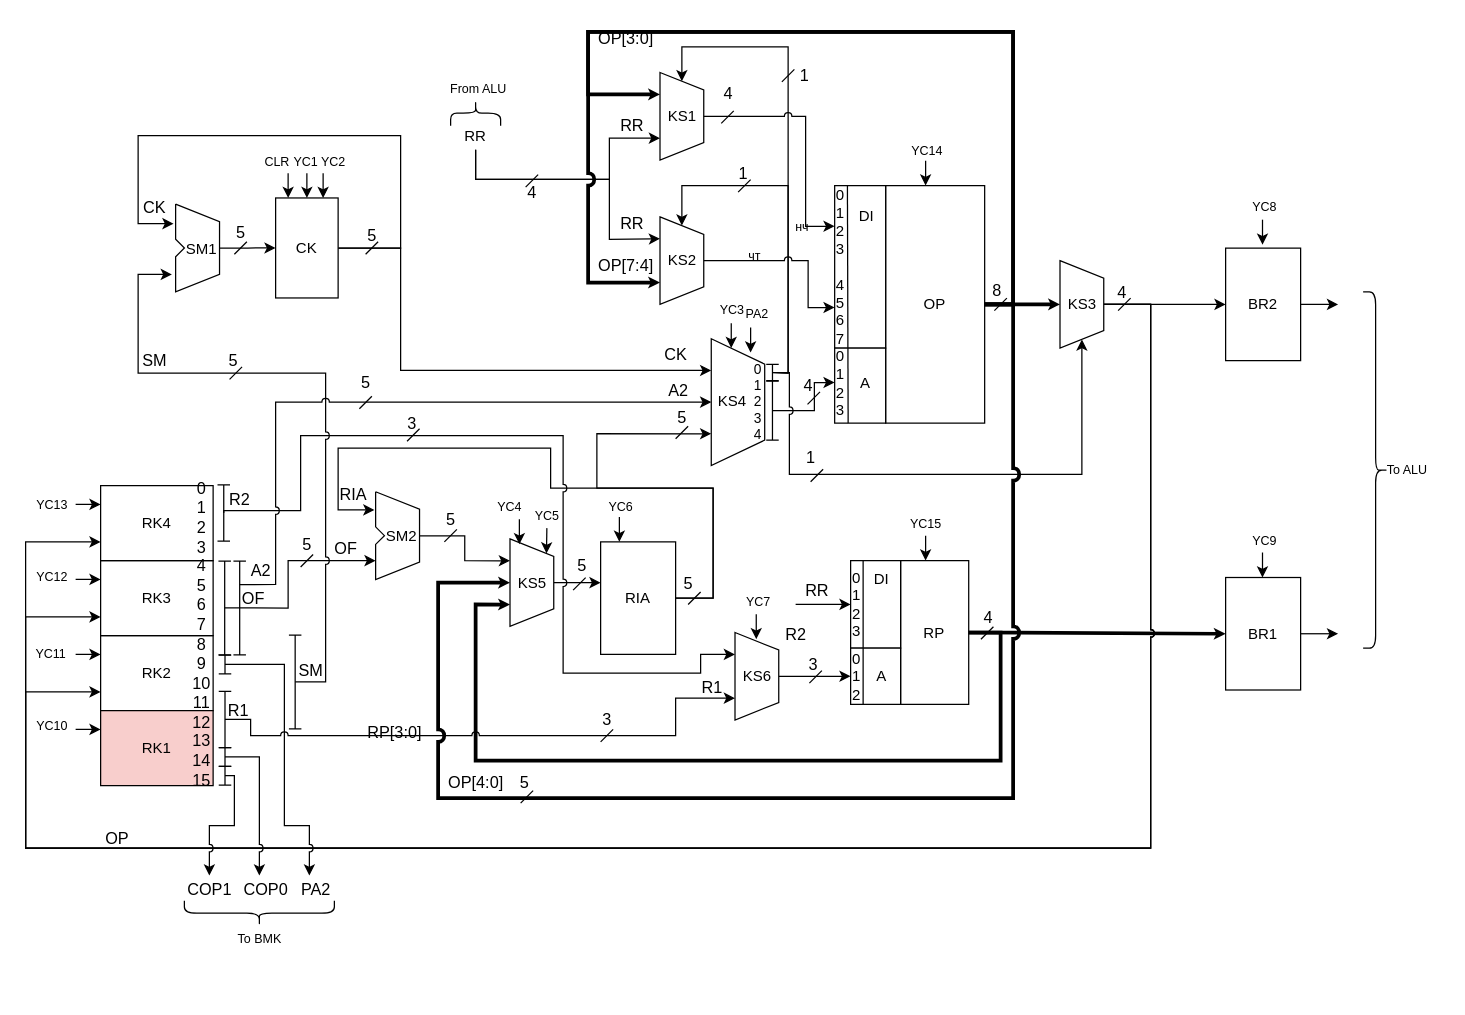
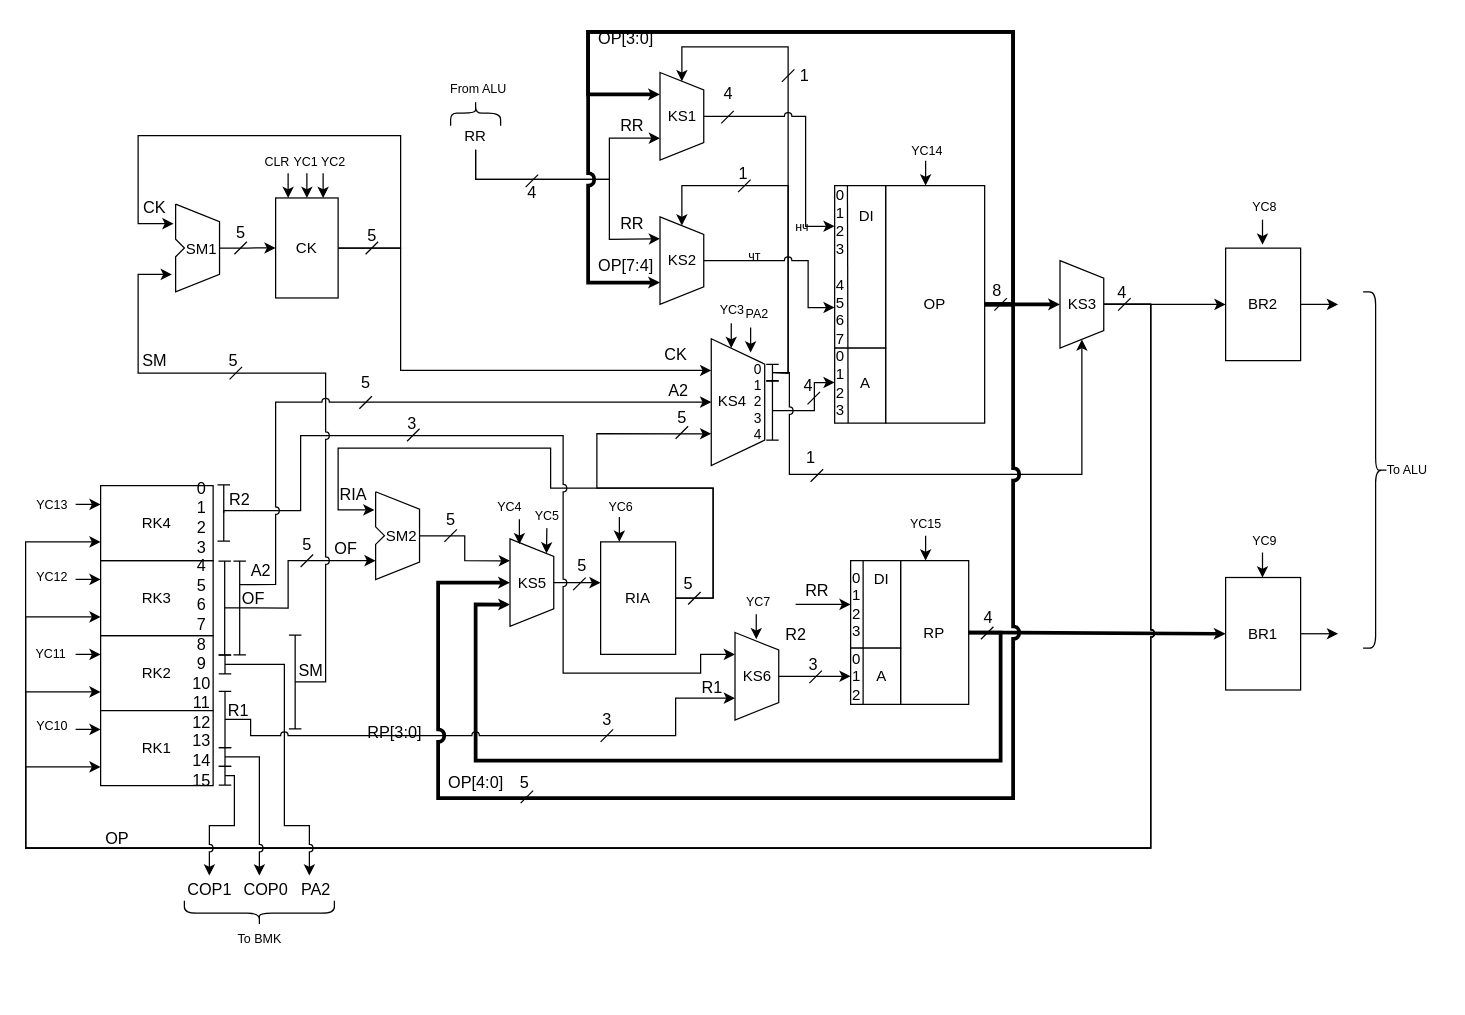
(157, 748) -> (157, 748)
none -> (60, 767)
